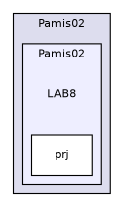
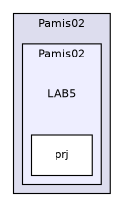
(62, 94) -> (62, 94)
